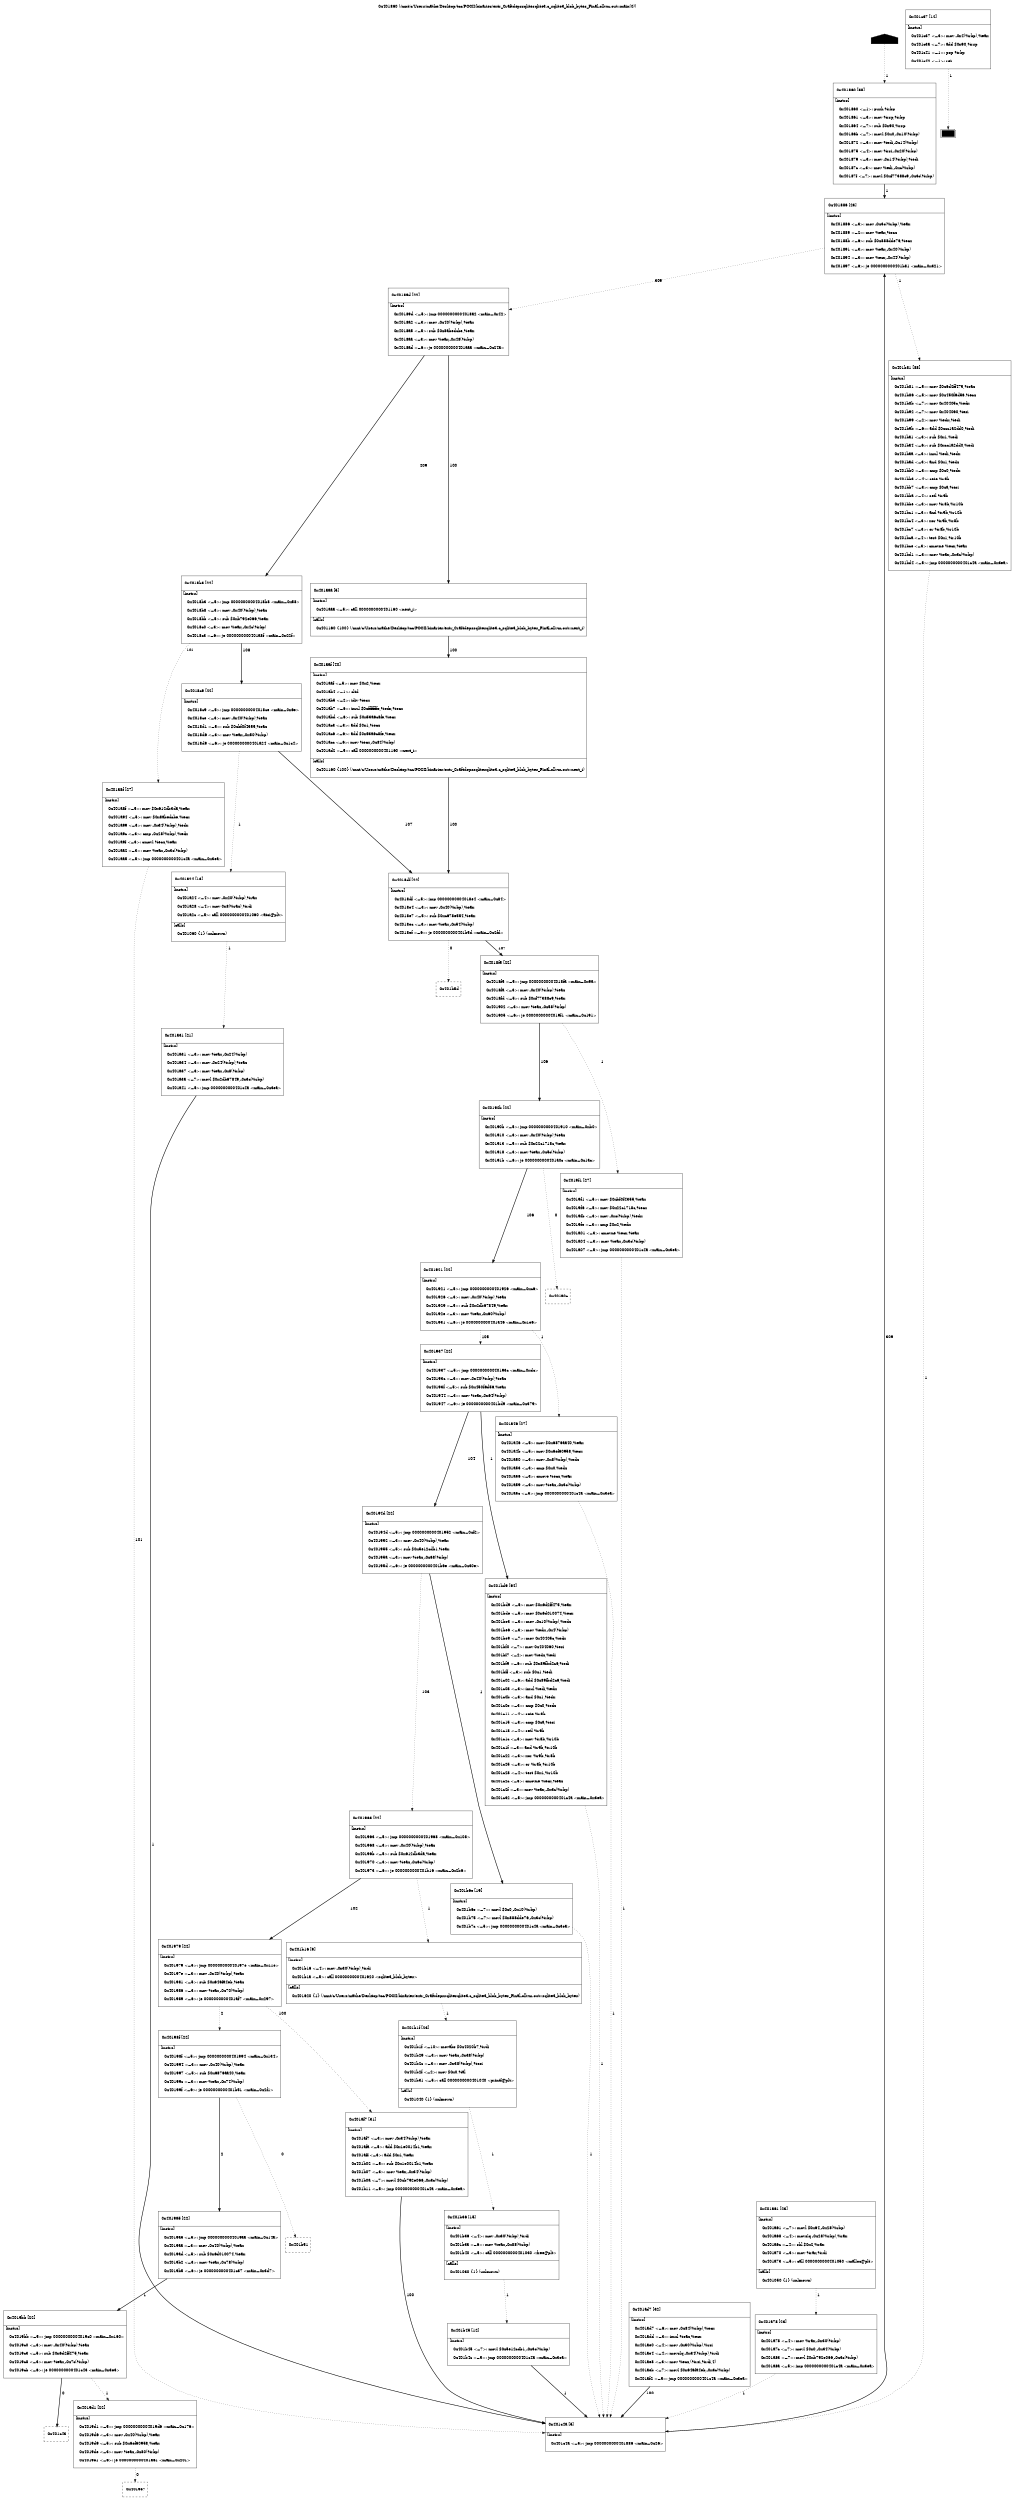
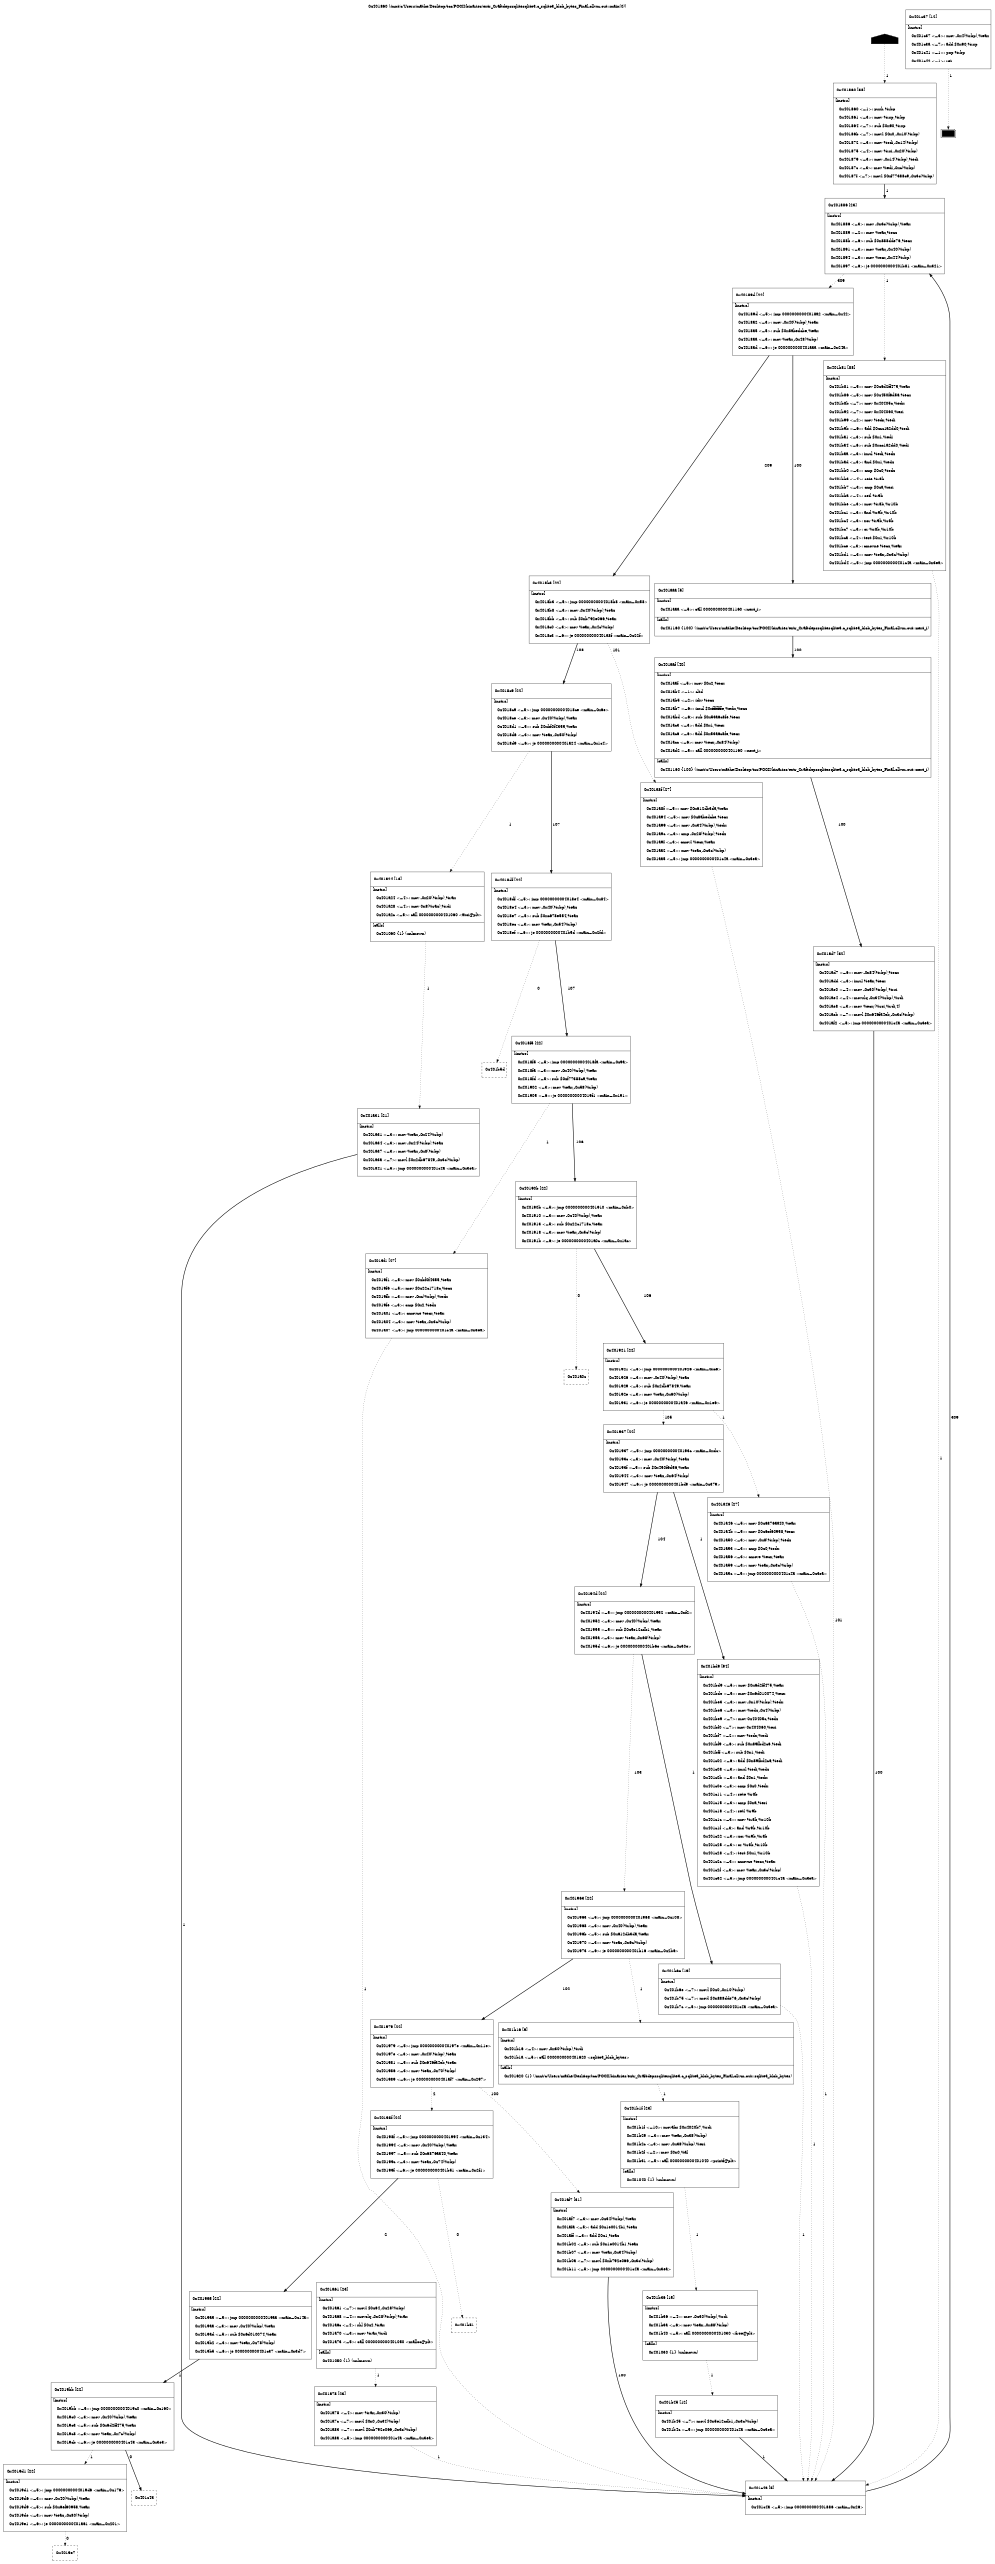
(448, 824) -> (836, 861)
